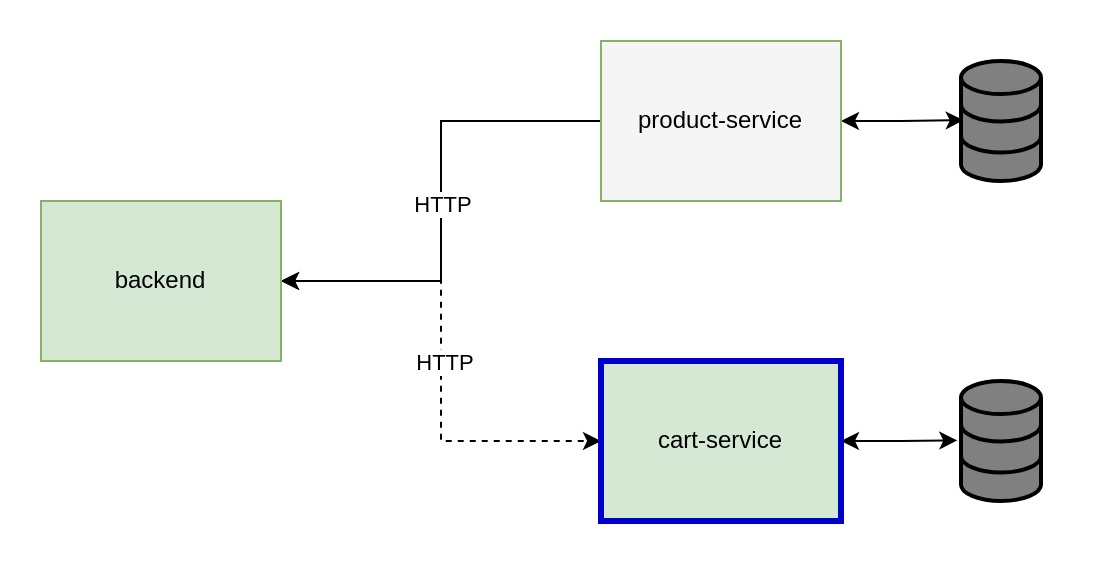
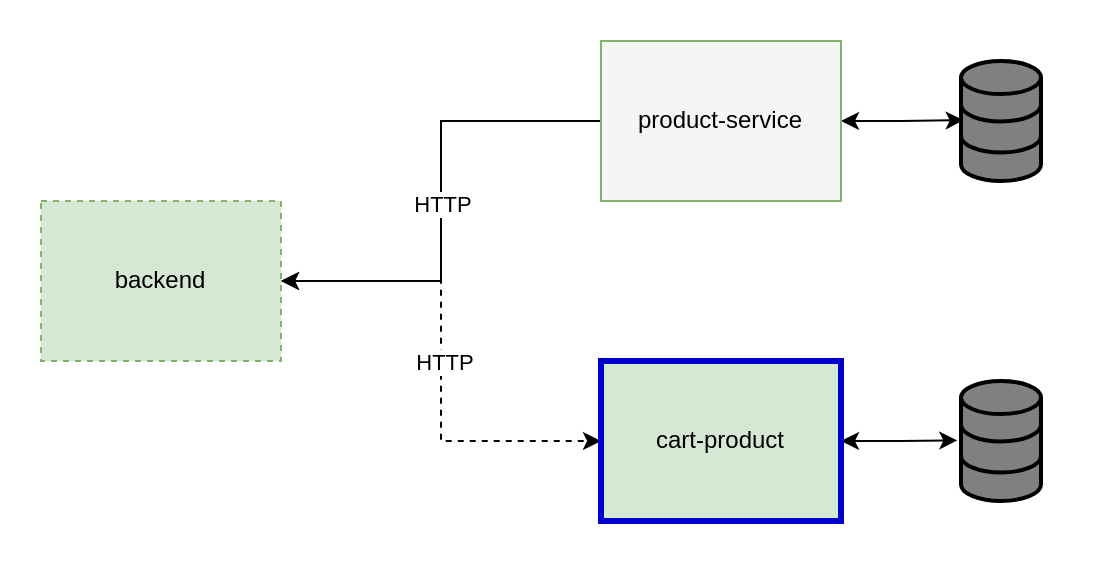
(161, 281) -> (161, 281)
(721, 441) -> (721, 441)
